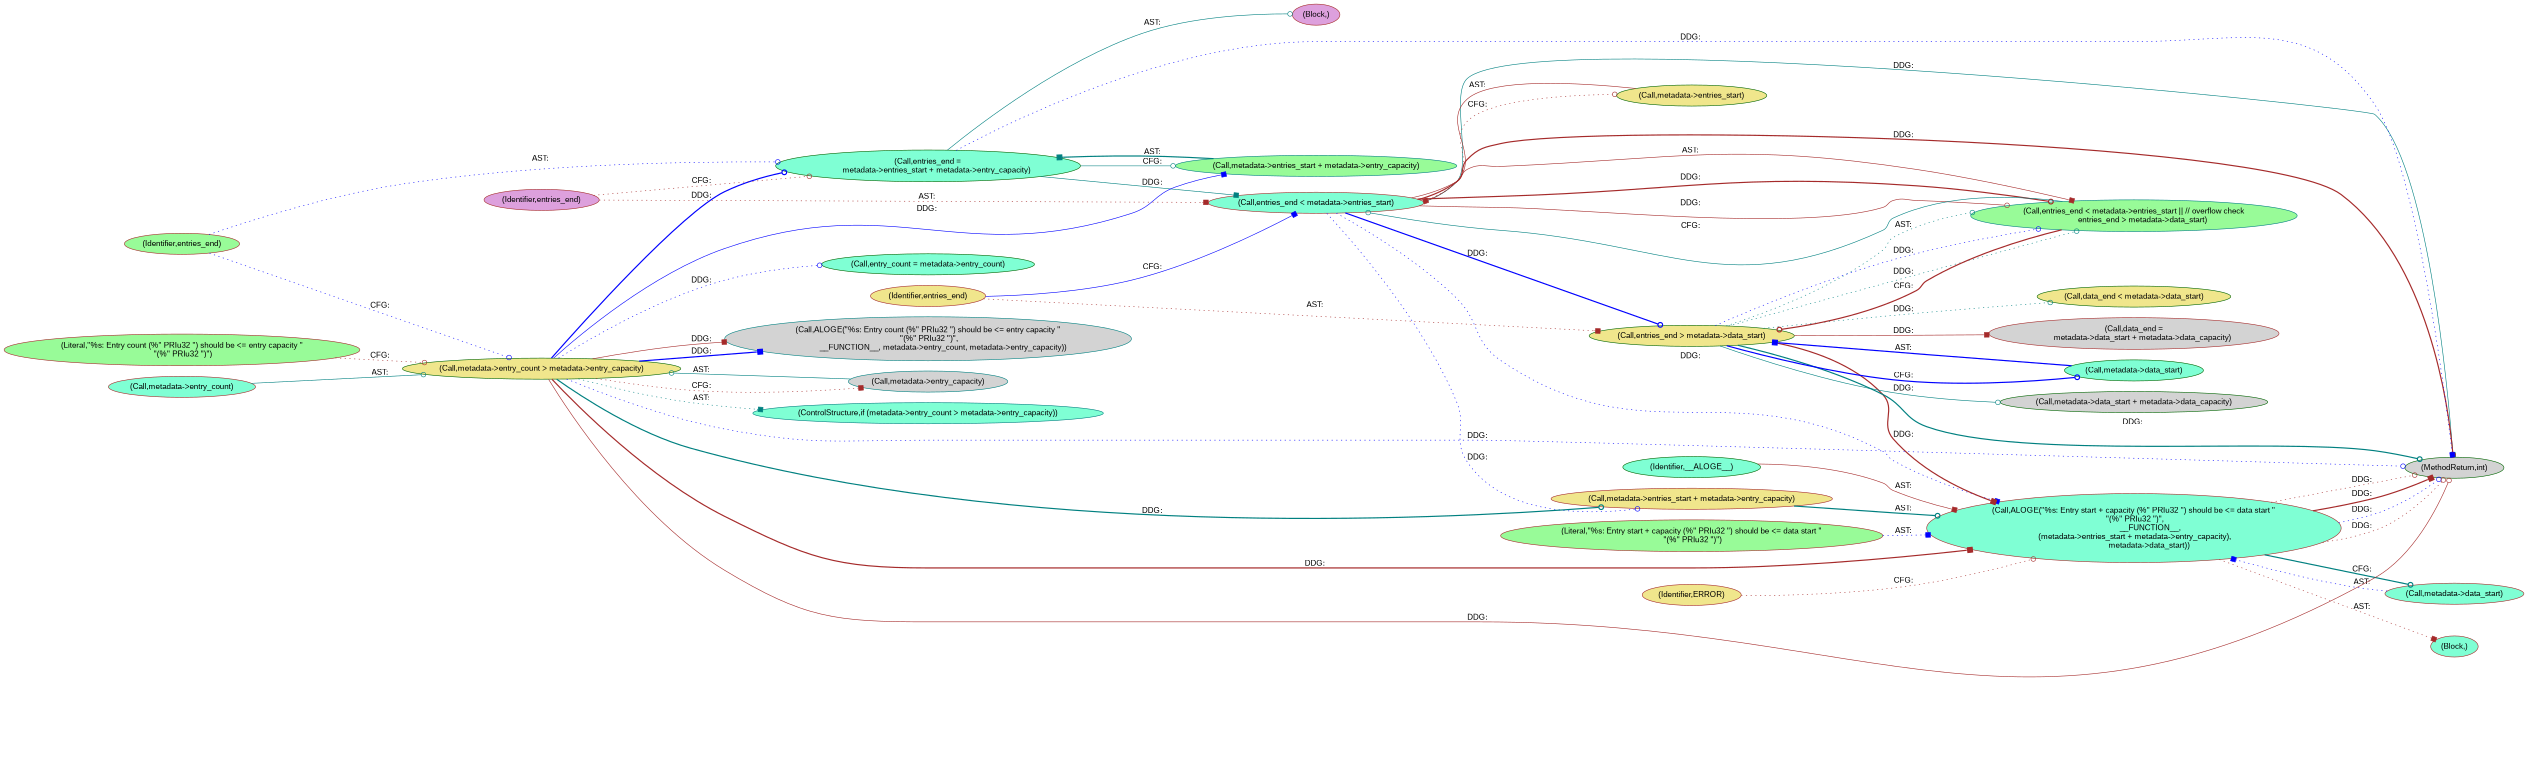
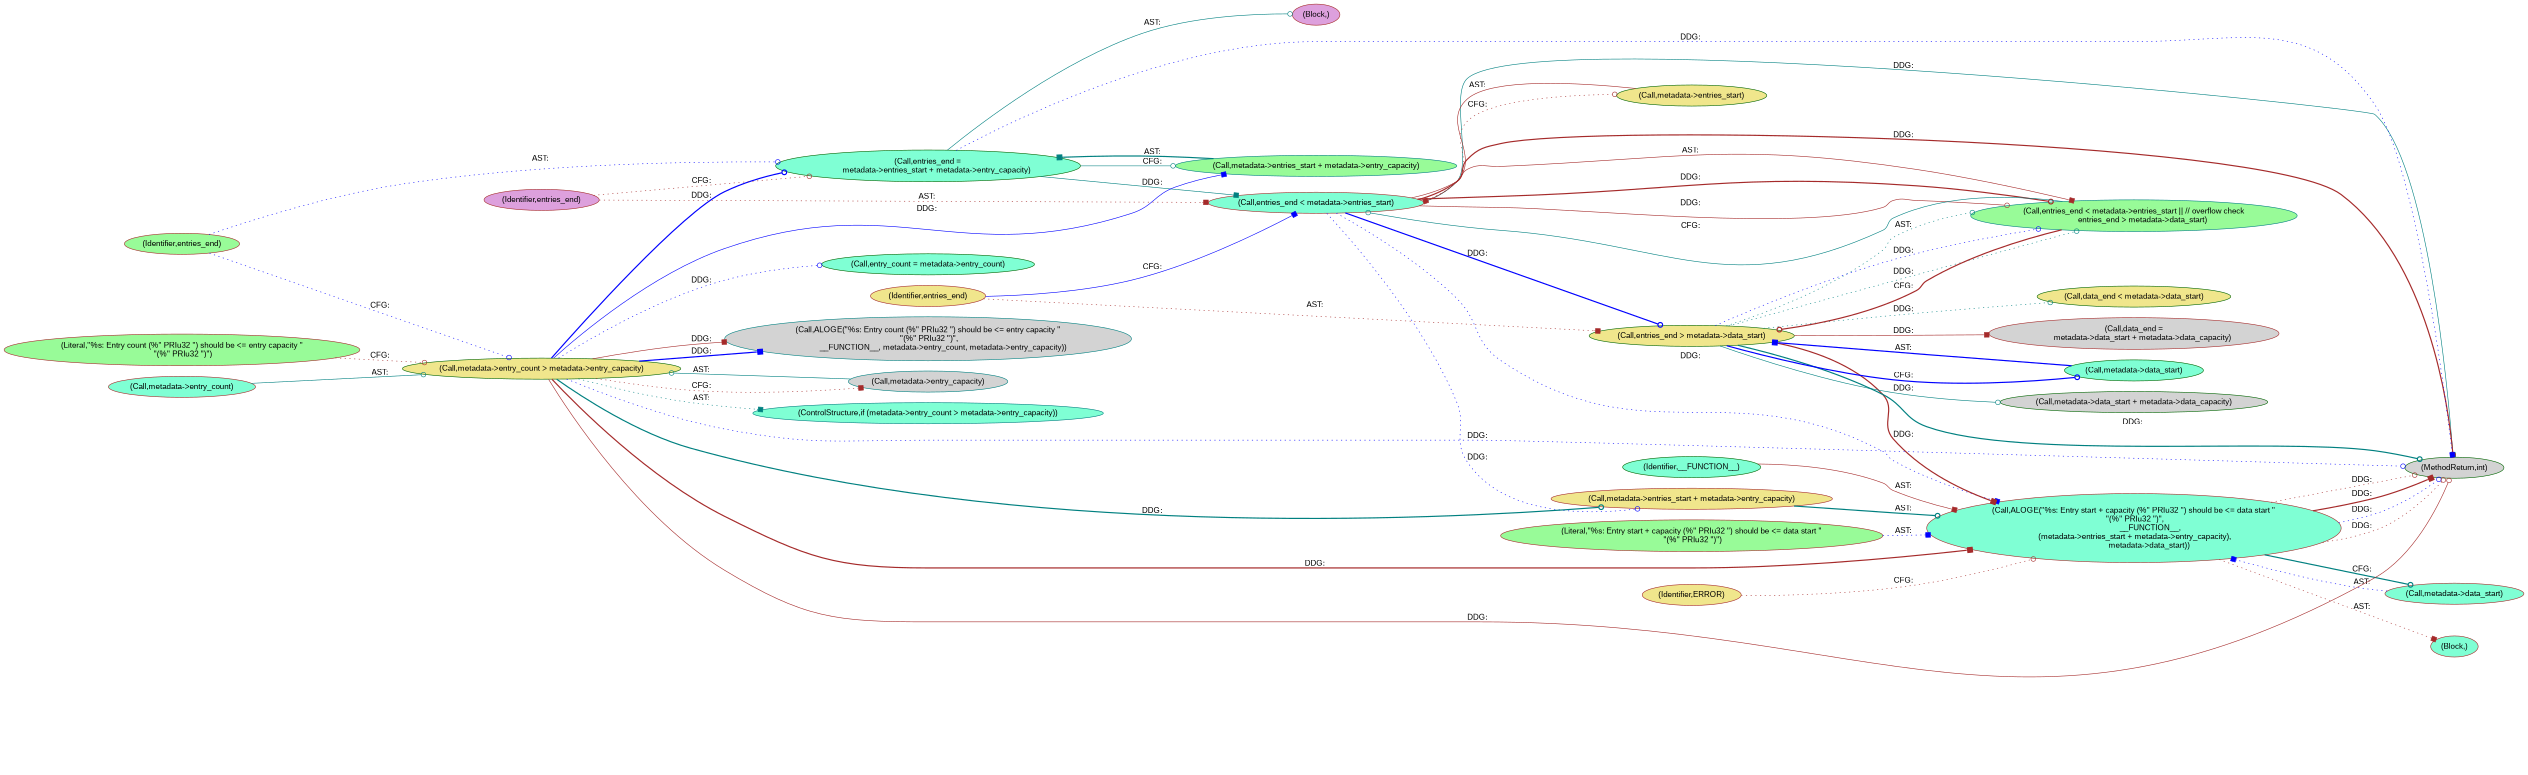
(1692, 467) -> (1692, 467)
